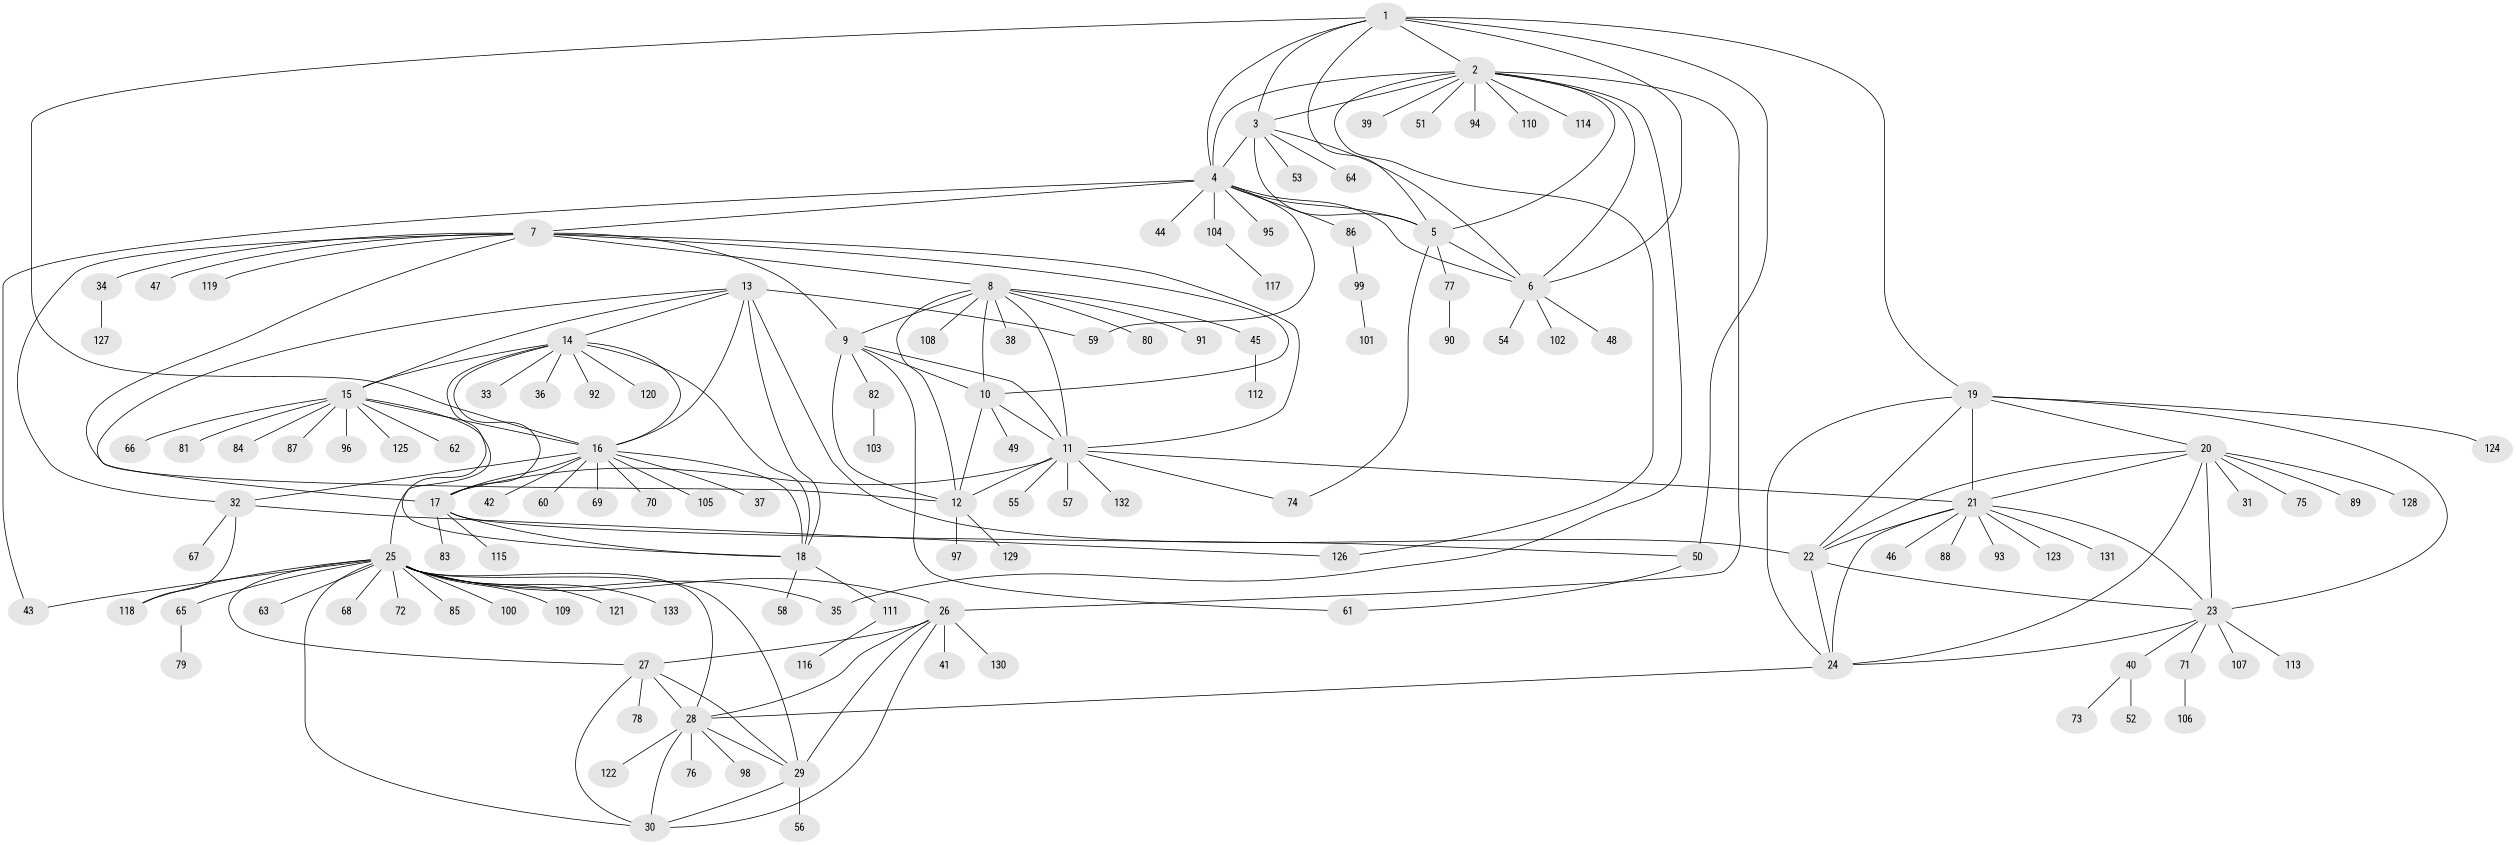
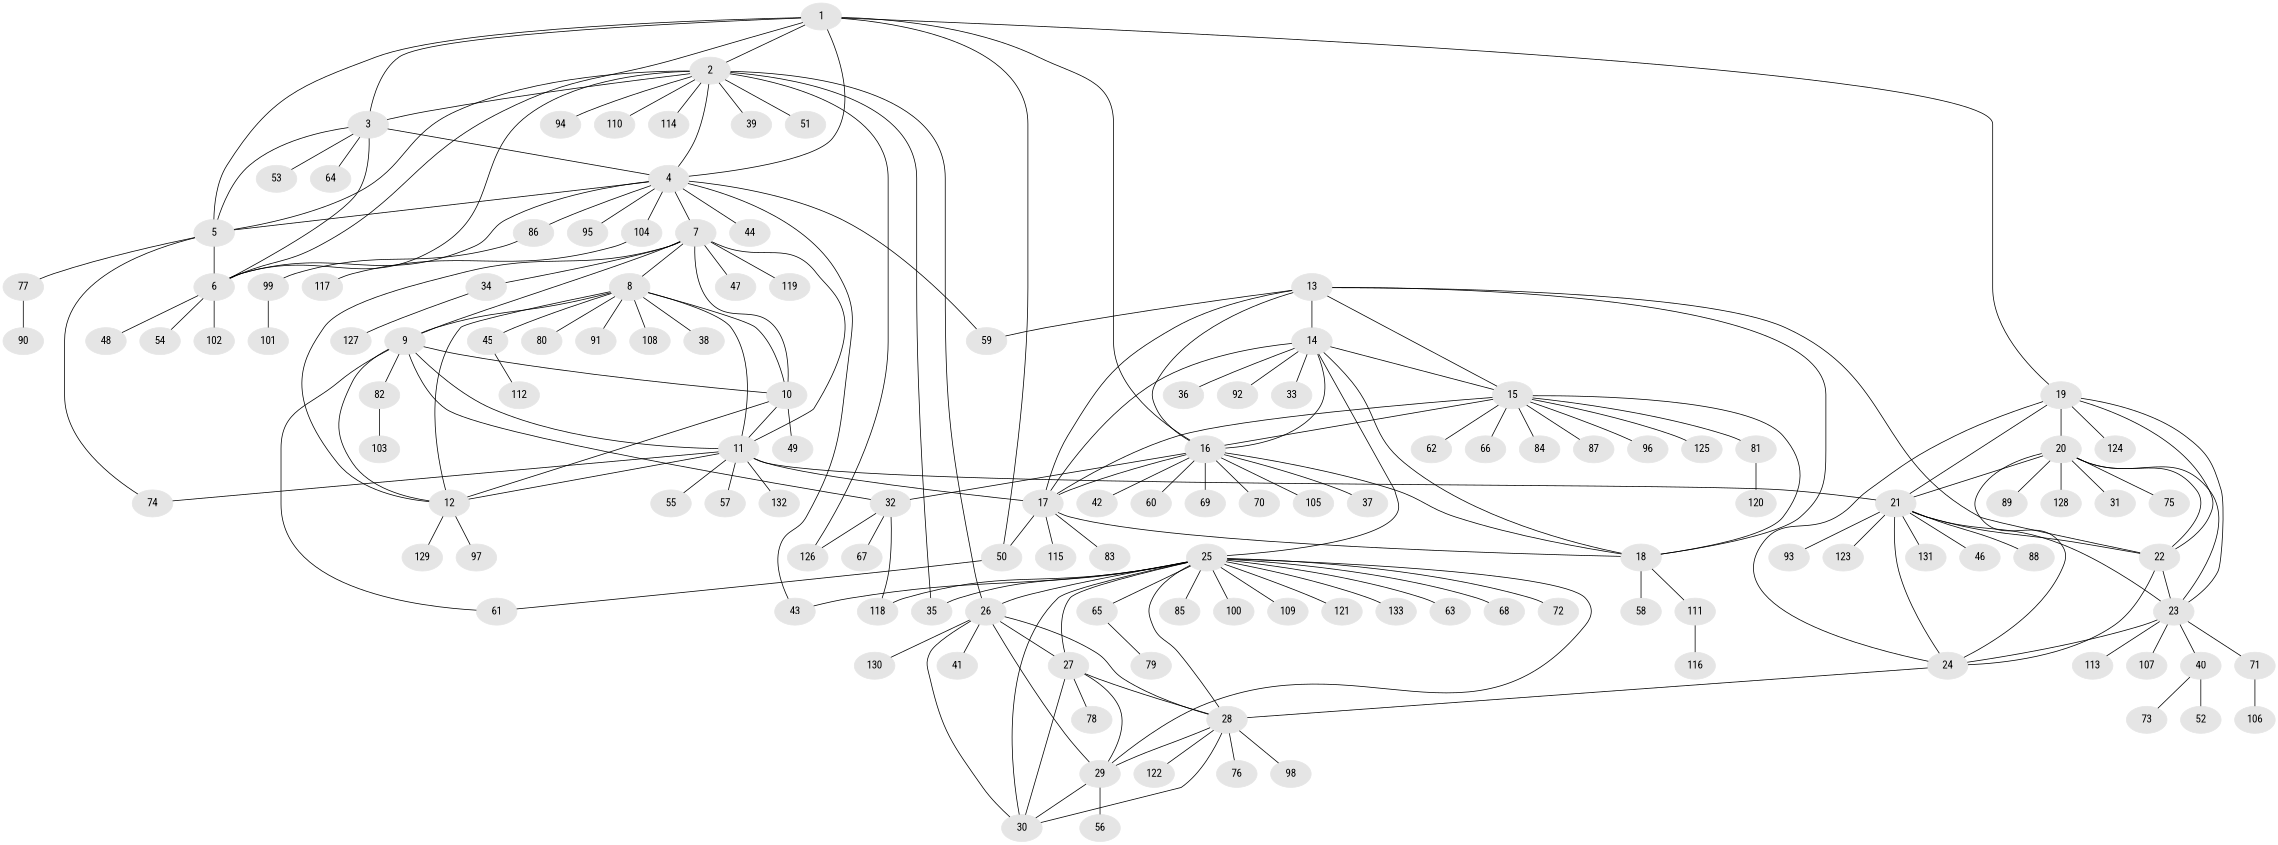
(100, 263) -> (624, 455)
(608, 368) -> (1756, 476)
none -> (1268, 420)
